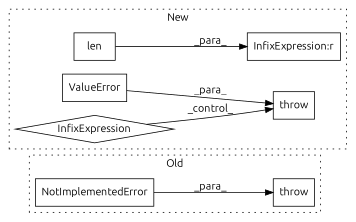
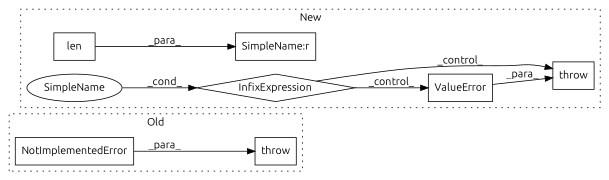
(294, 47) -> (276, 47)
none -> (74, 88)
none -> (388, 88)
